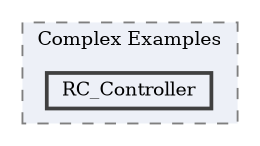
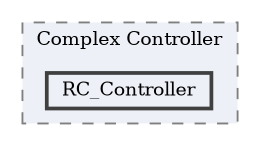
(130, 40) -> (130, 40)
